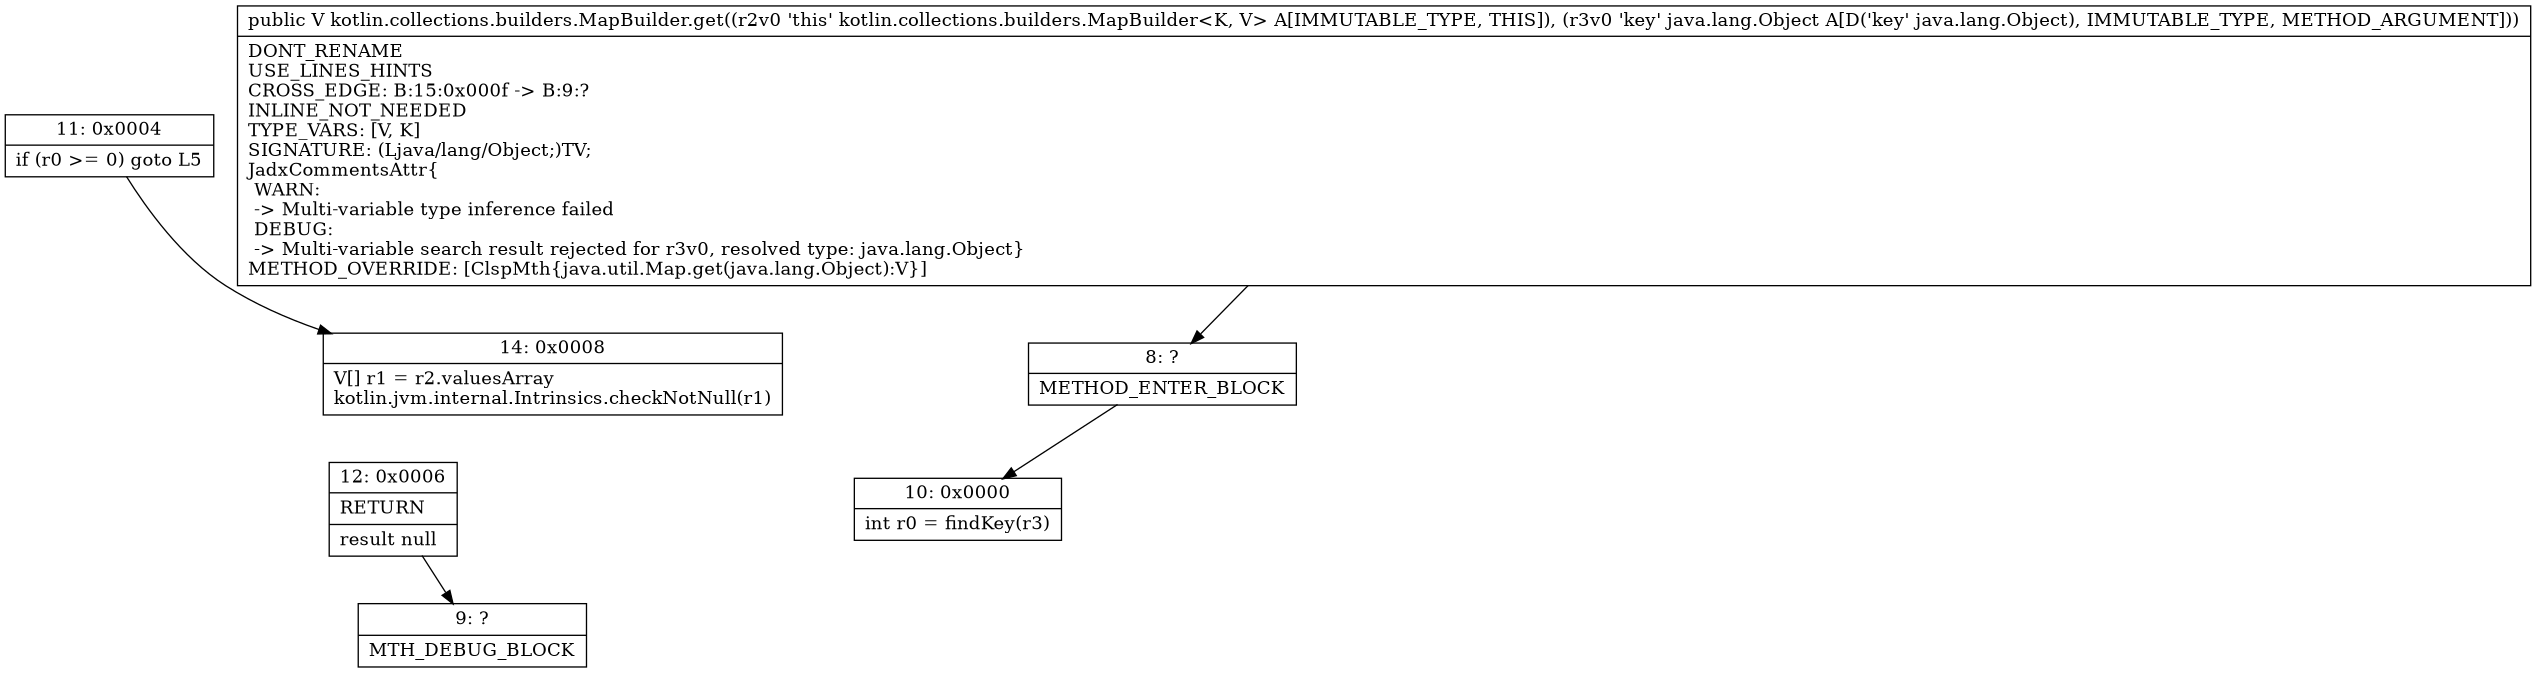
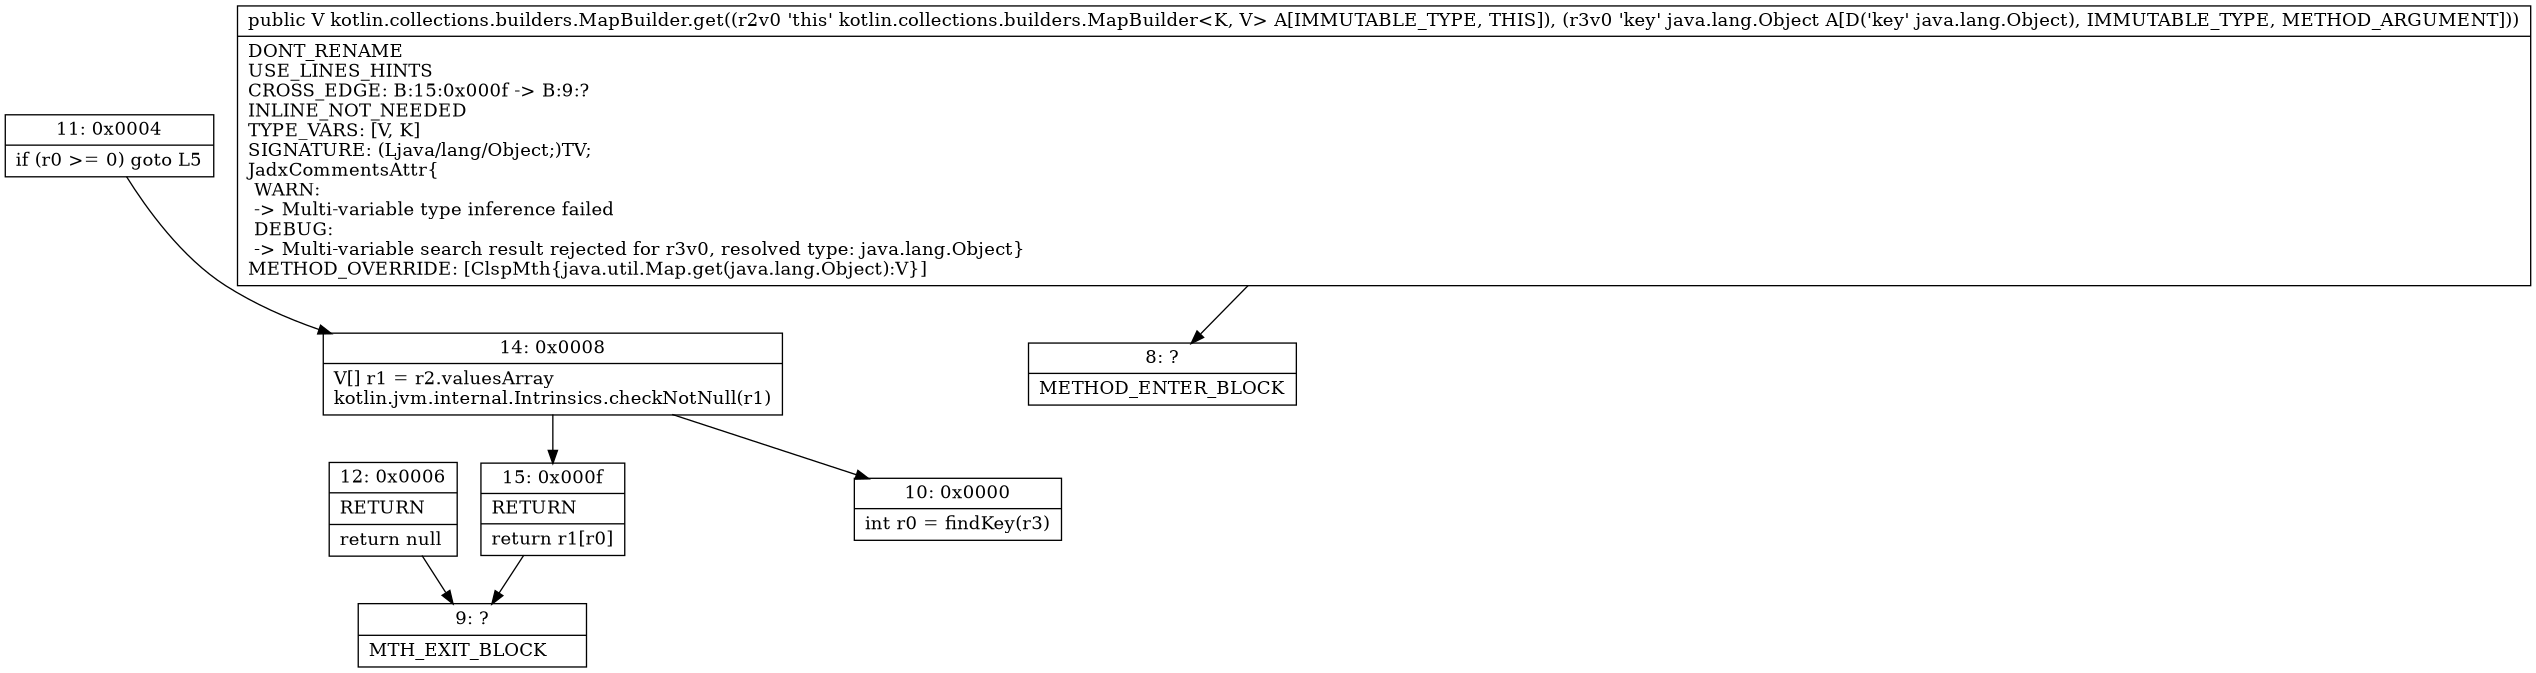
(1066, 438) -> (764, 445)
none -> (553, 509)
(389, 540) -> (391, 540)
(472, 650) -> (459, 650)
